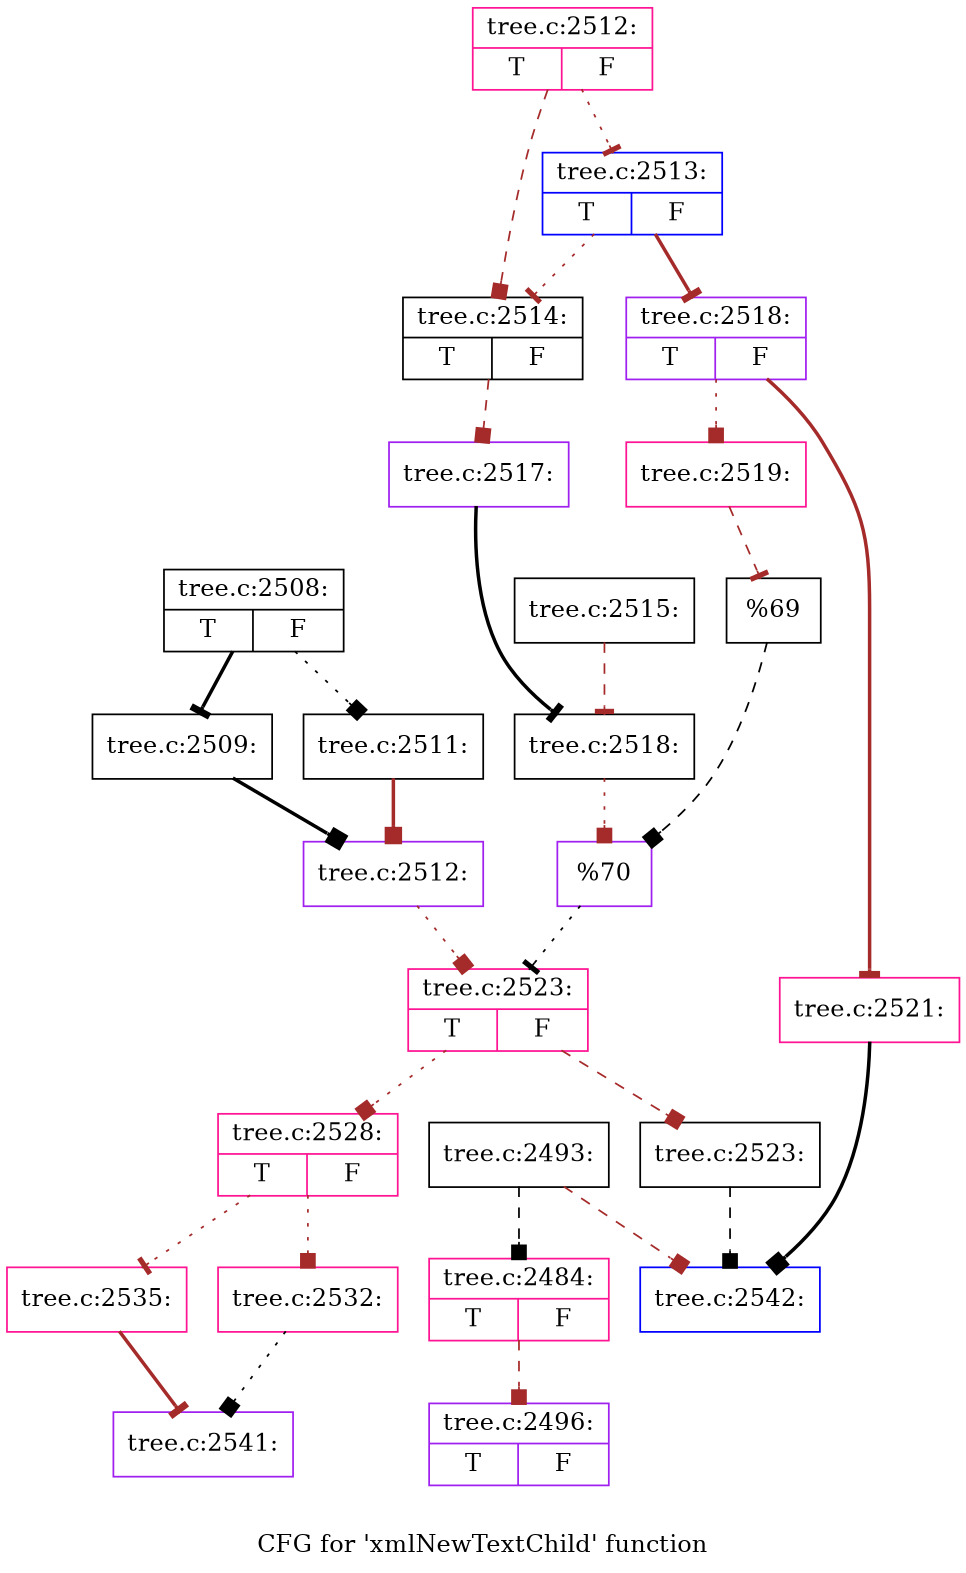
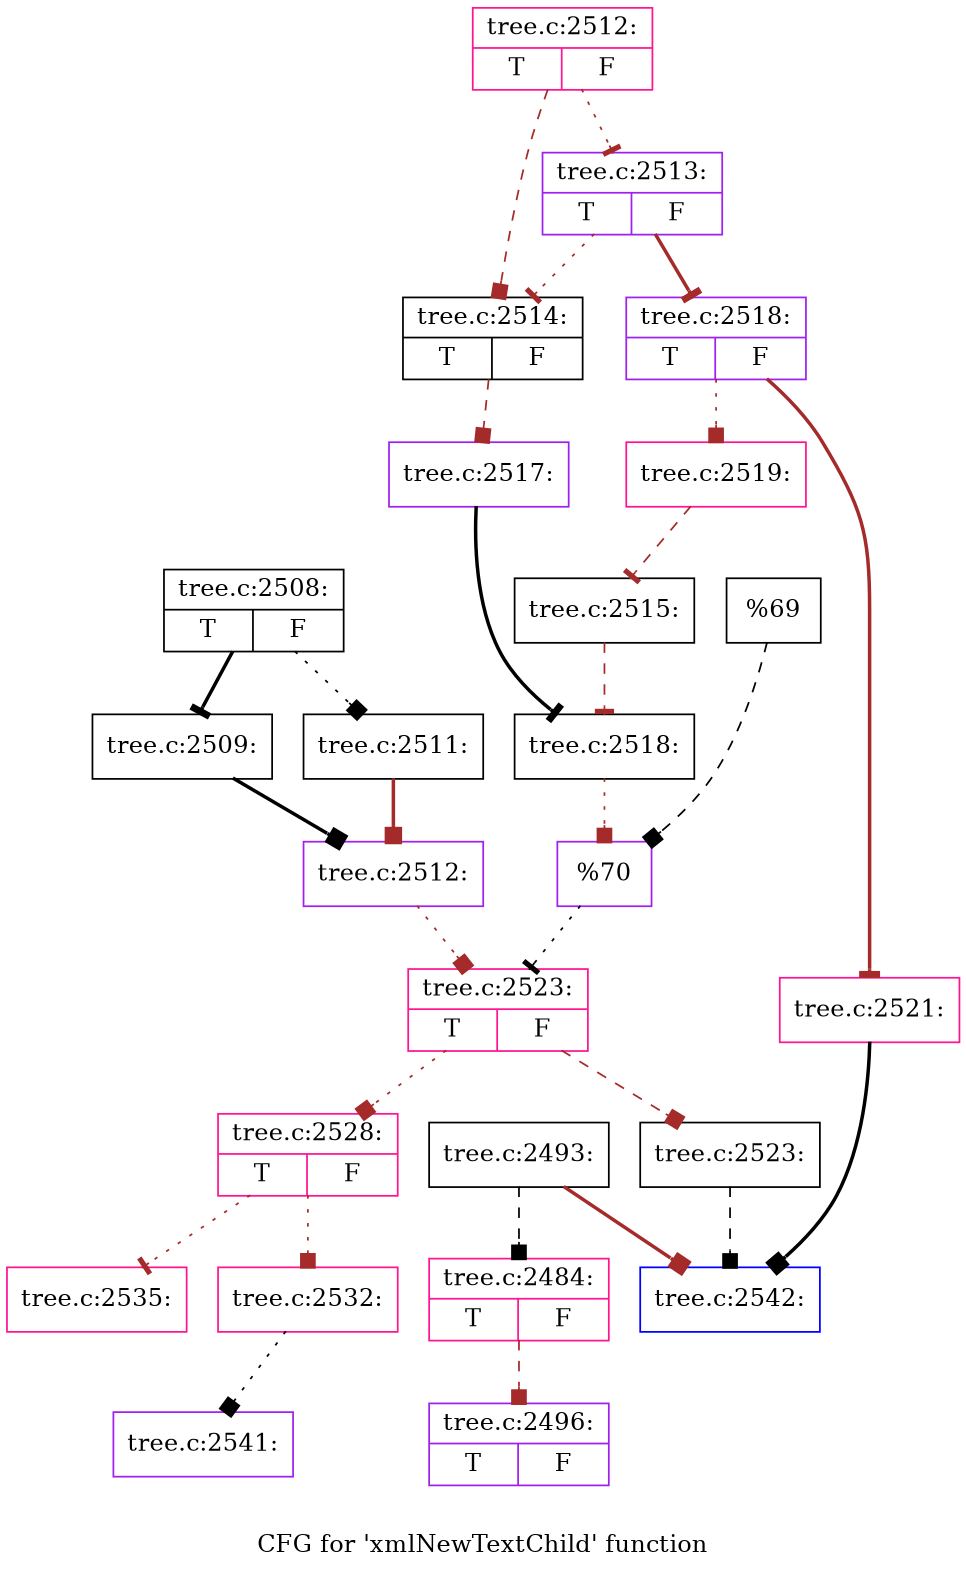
(632, 194) -> (632, 194)
(743, 538) -> (663, 539)
(617, 1222) -> (617, 1222)
(147, 1369) -> none
